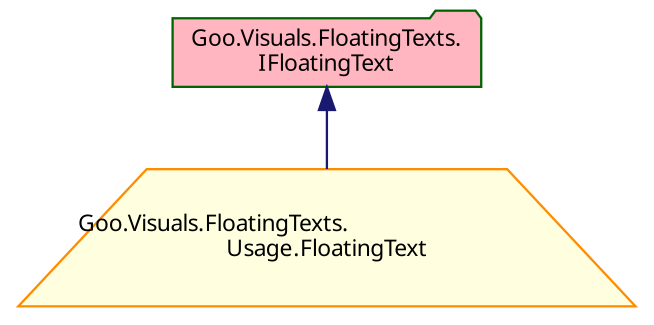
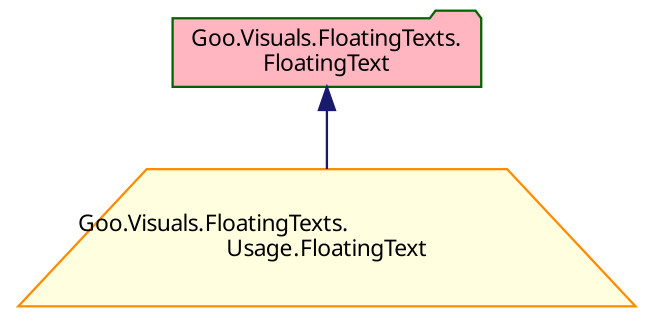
(327, 53) -> (327, 53)
